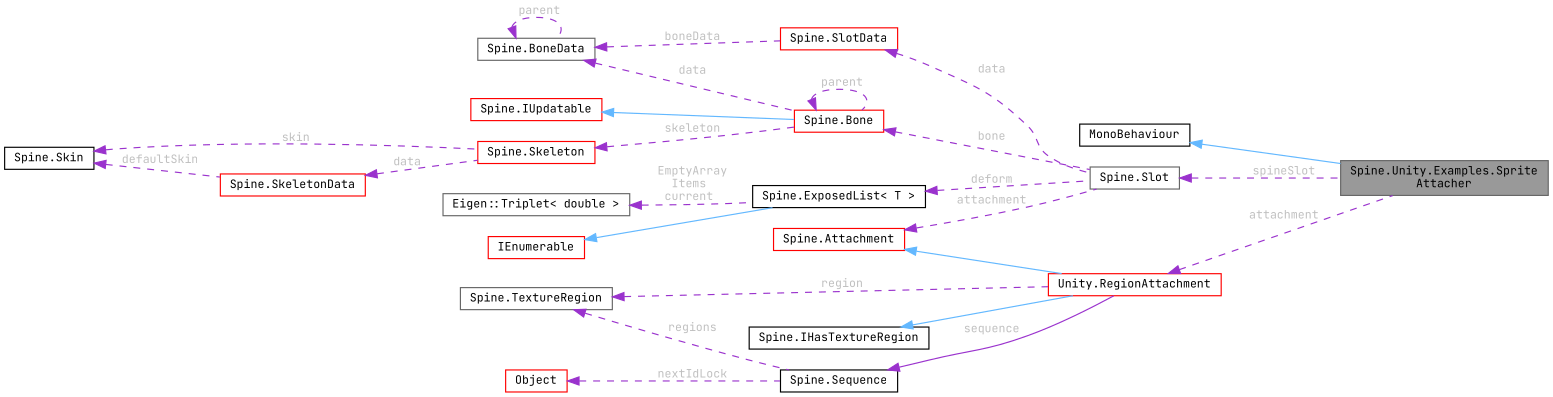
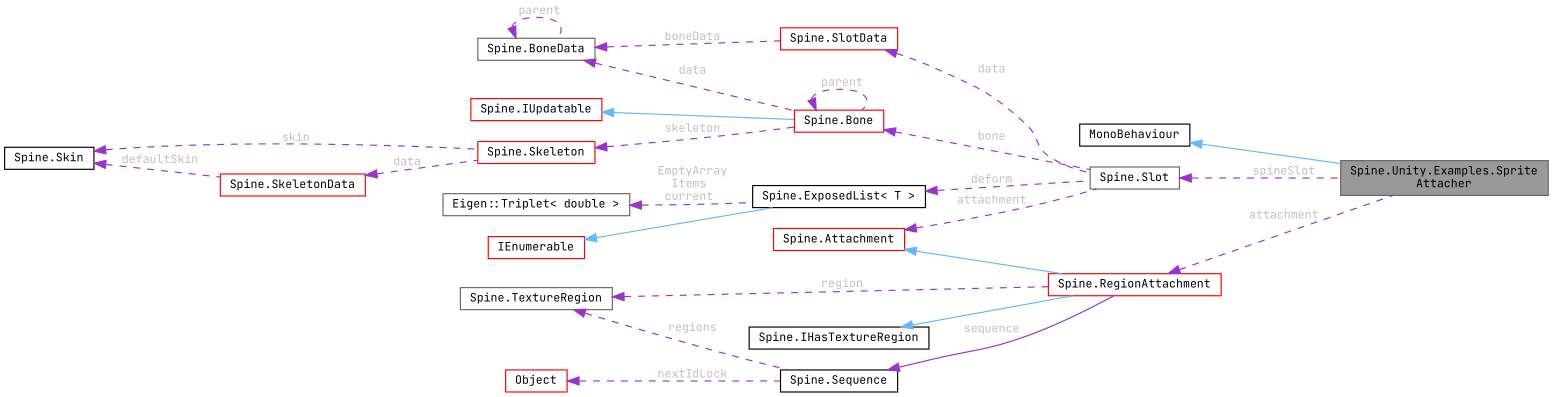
(1135, 285) -> (1135, 285)
